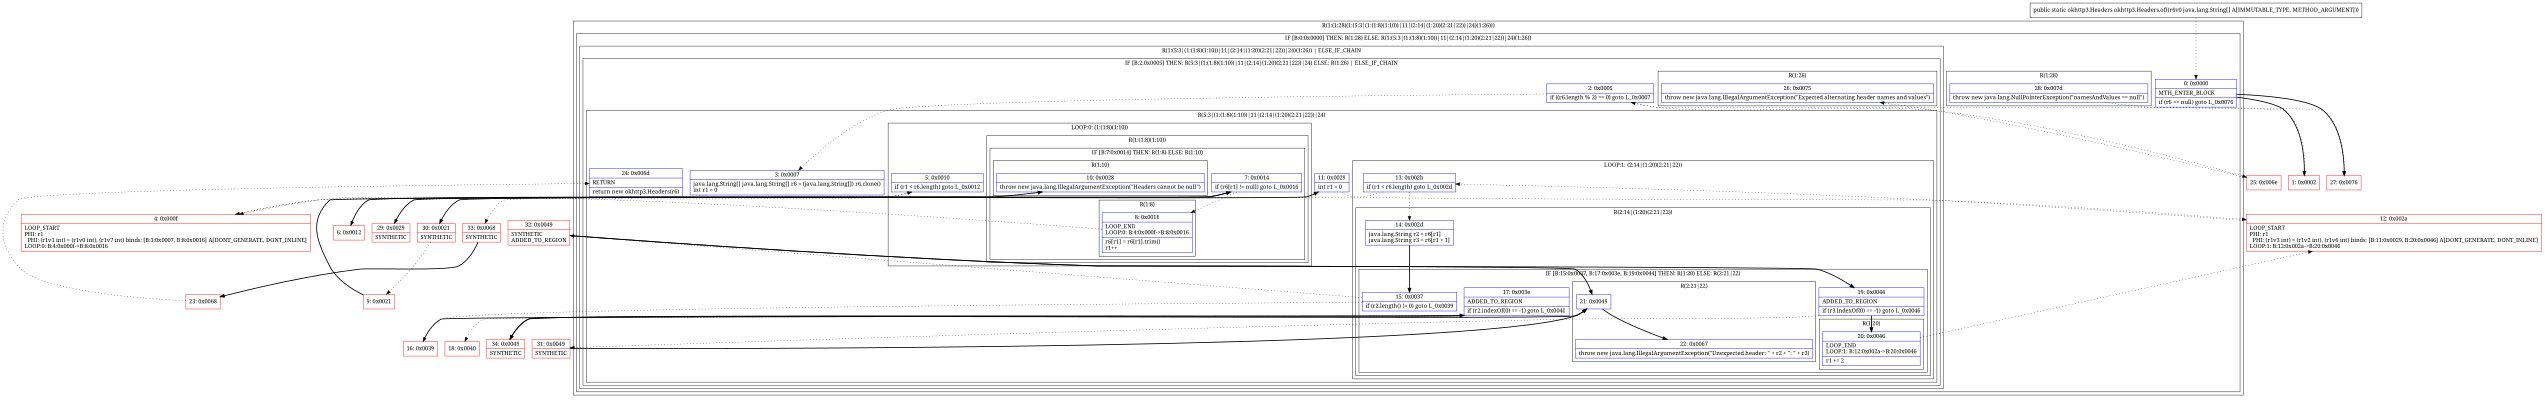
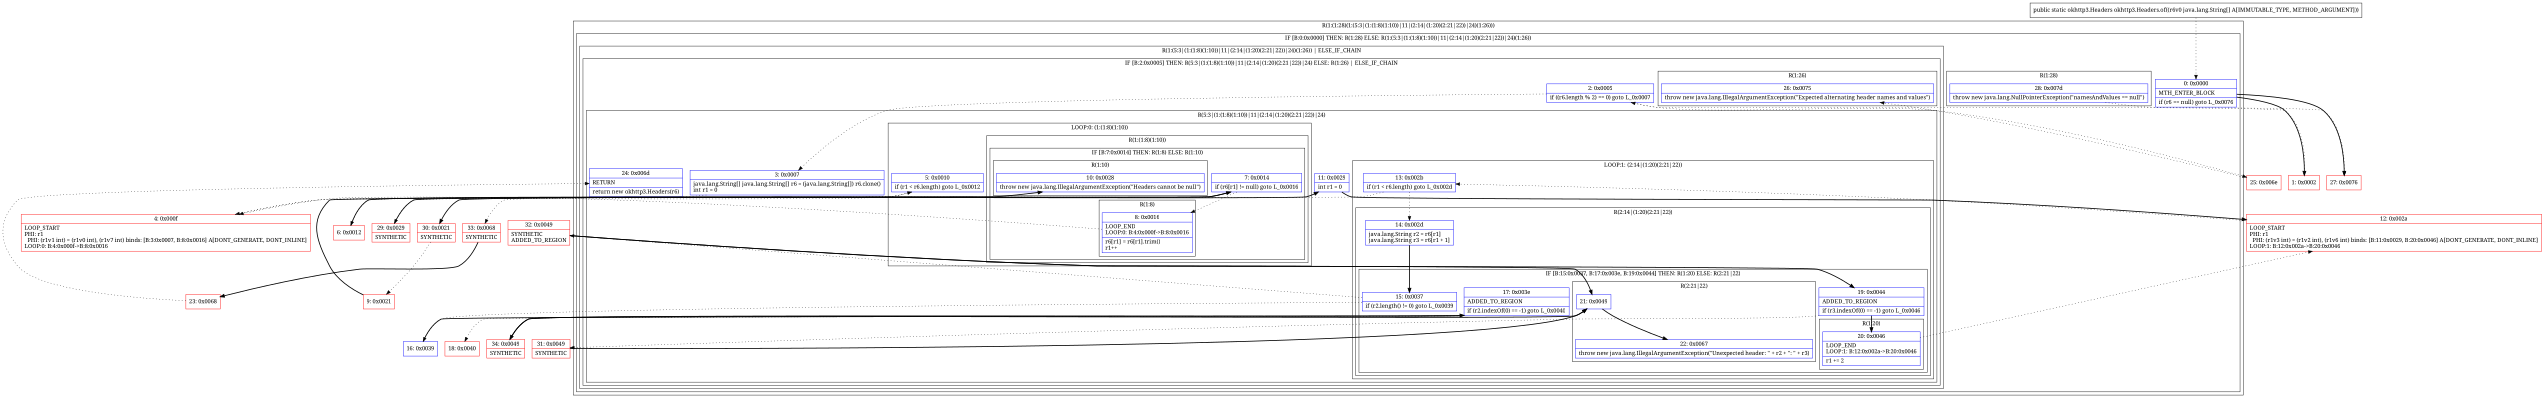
(1792, 200) -> (1792, 200)
(420, 349) -> (420, 349)
